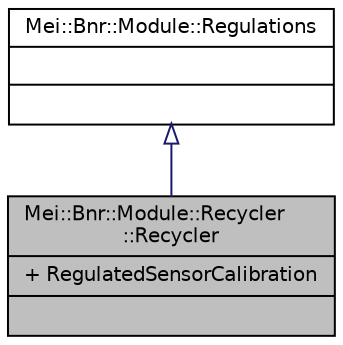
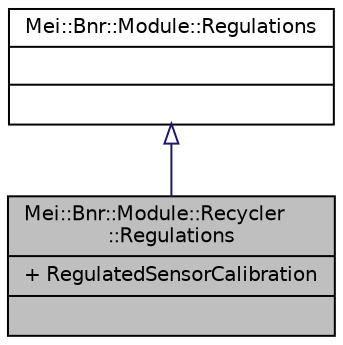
(171, 236) -> (171, 236)
